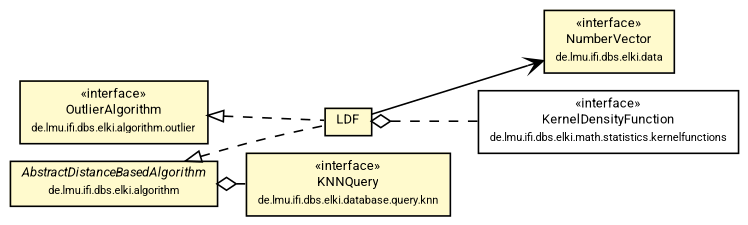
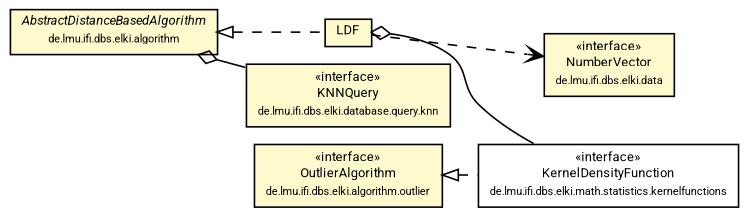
(449, 90) -> (453, 45)
(274, 118) -> (468, 175)
(434, 121) -> (466, 81)
